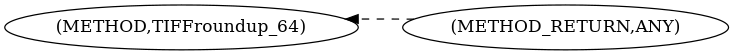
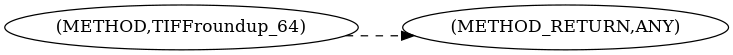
(386, 19) -> (374, 36)
